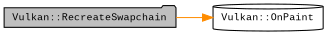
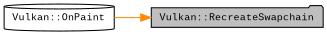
(189, 18) -> (127, 18)
